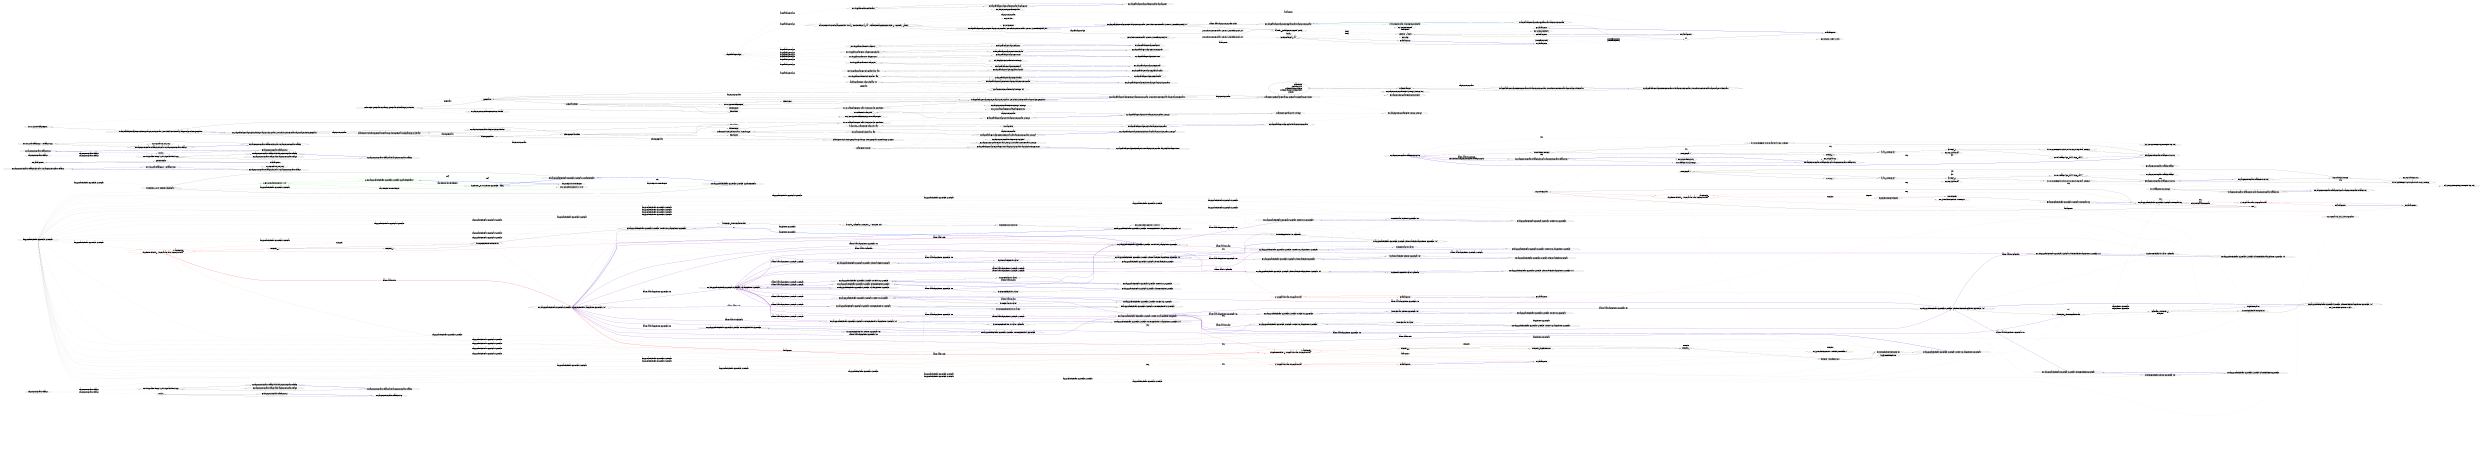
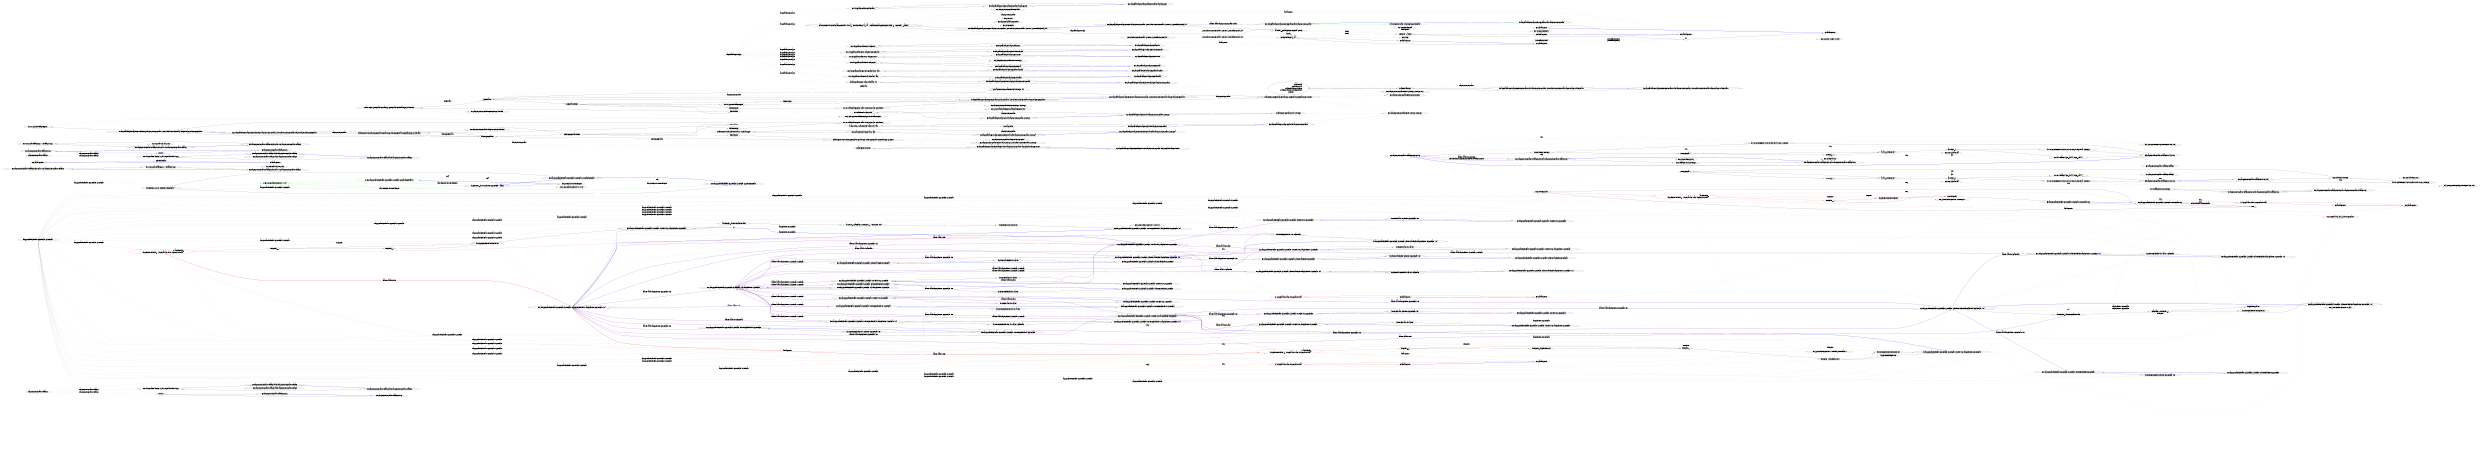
none -> (1008, 22)
none -> (1830, 201)
